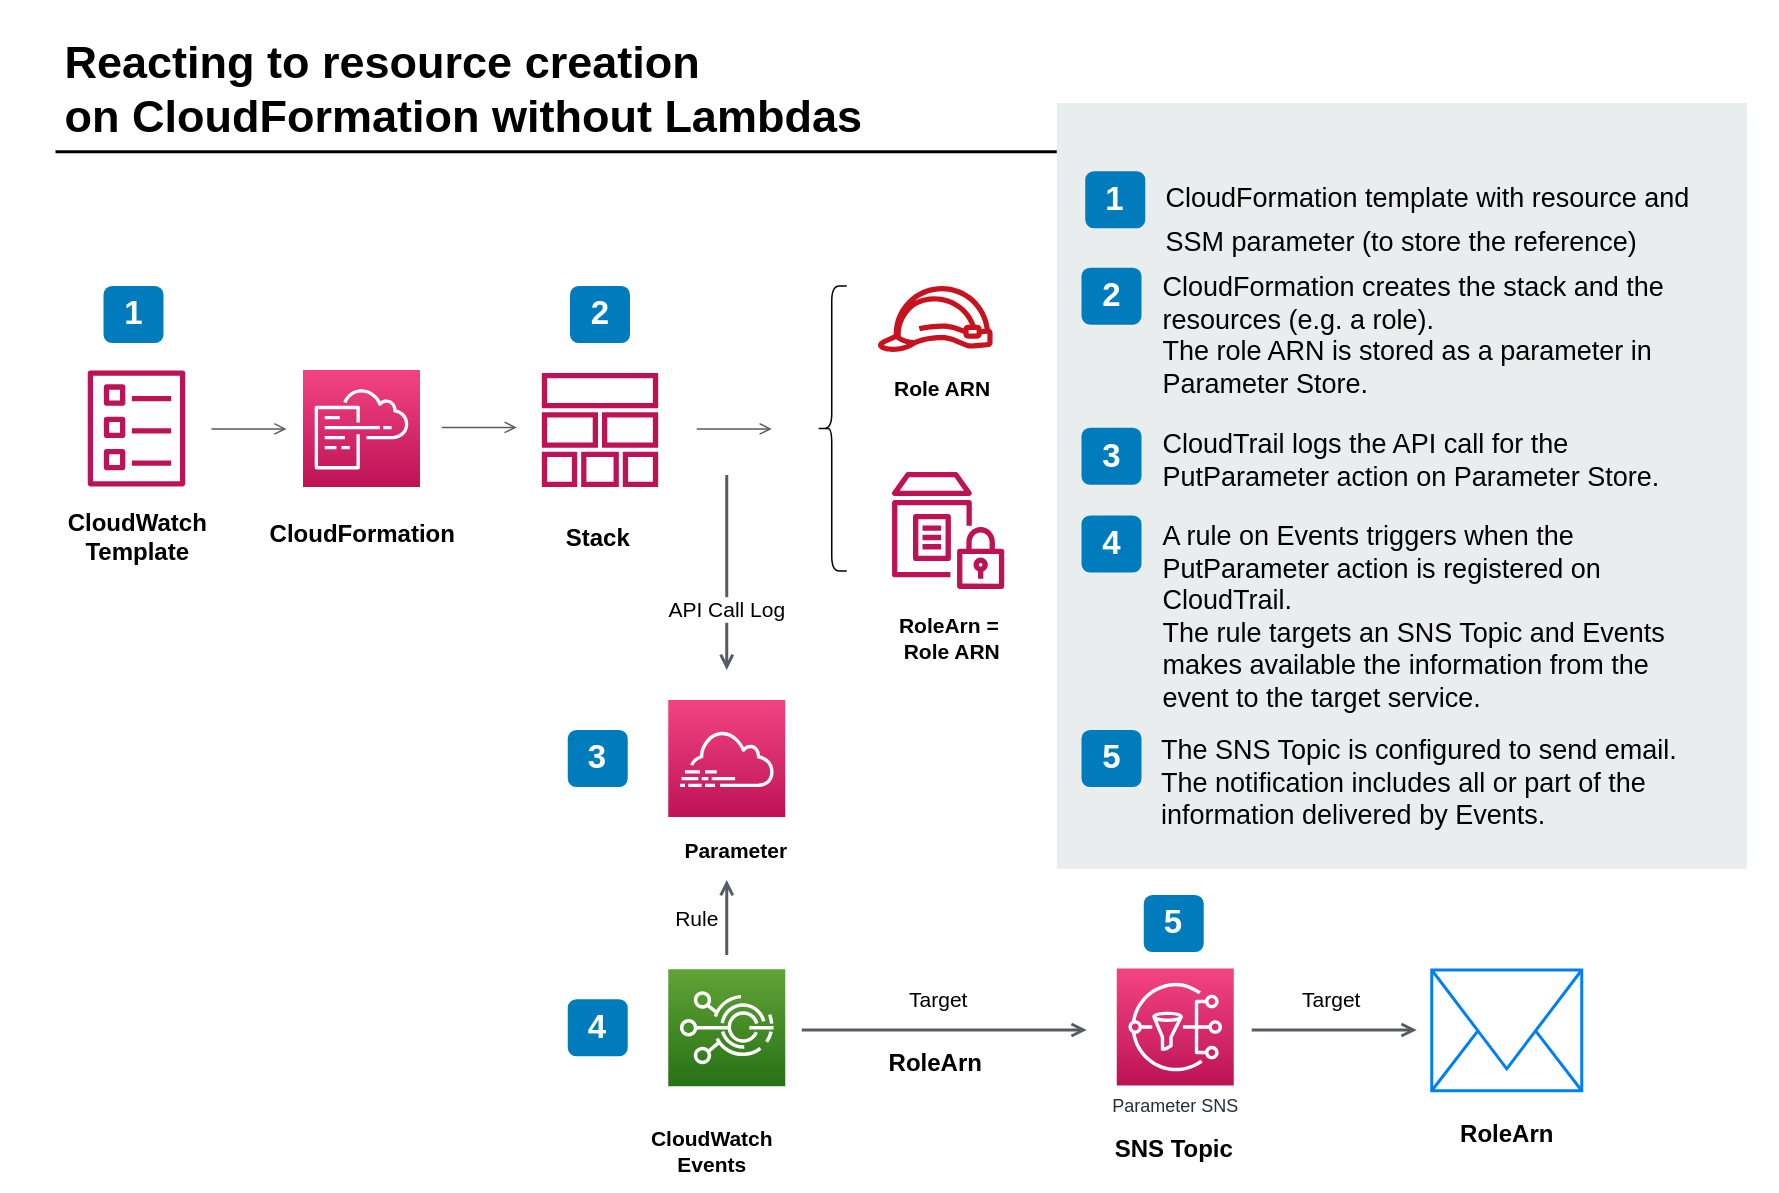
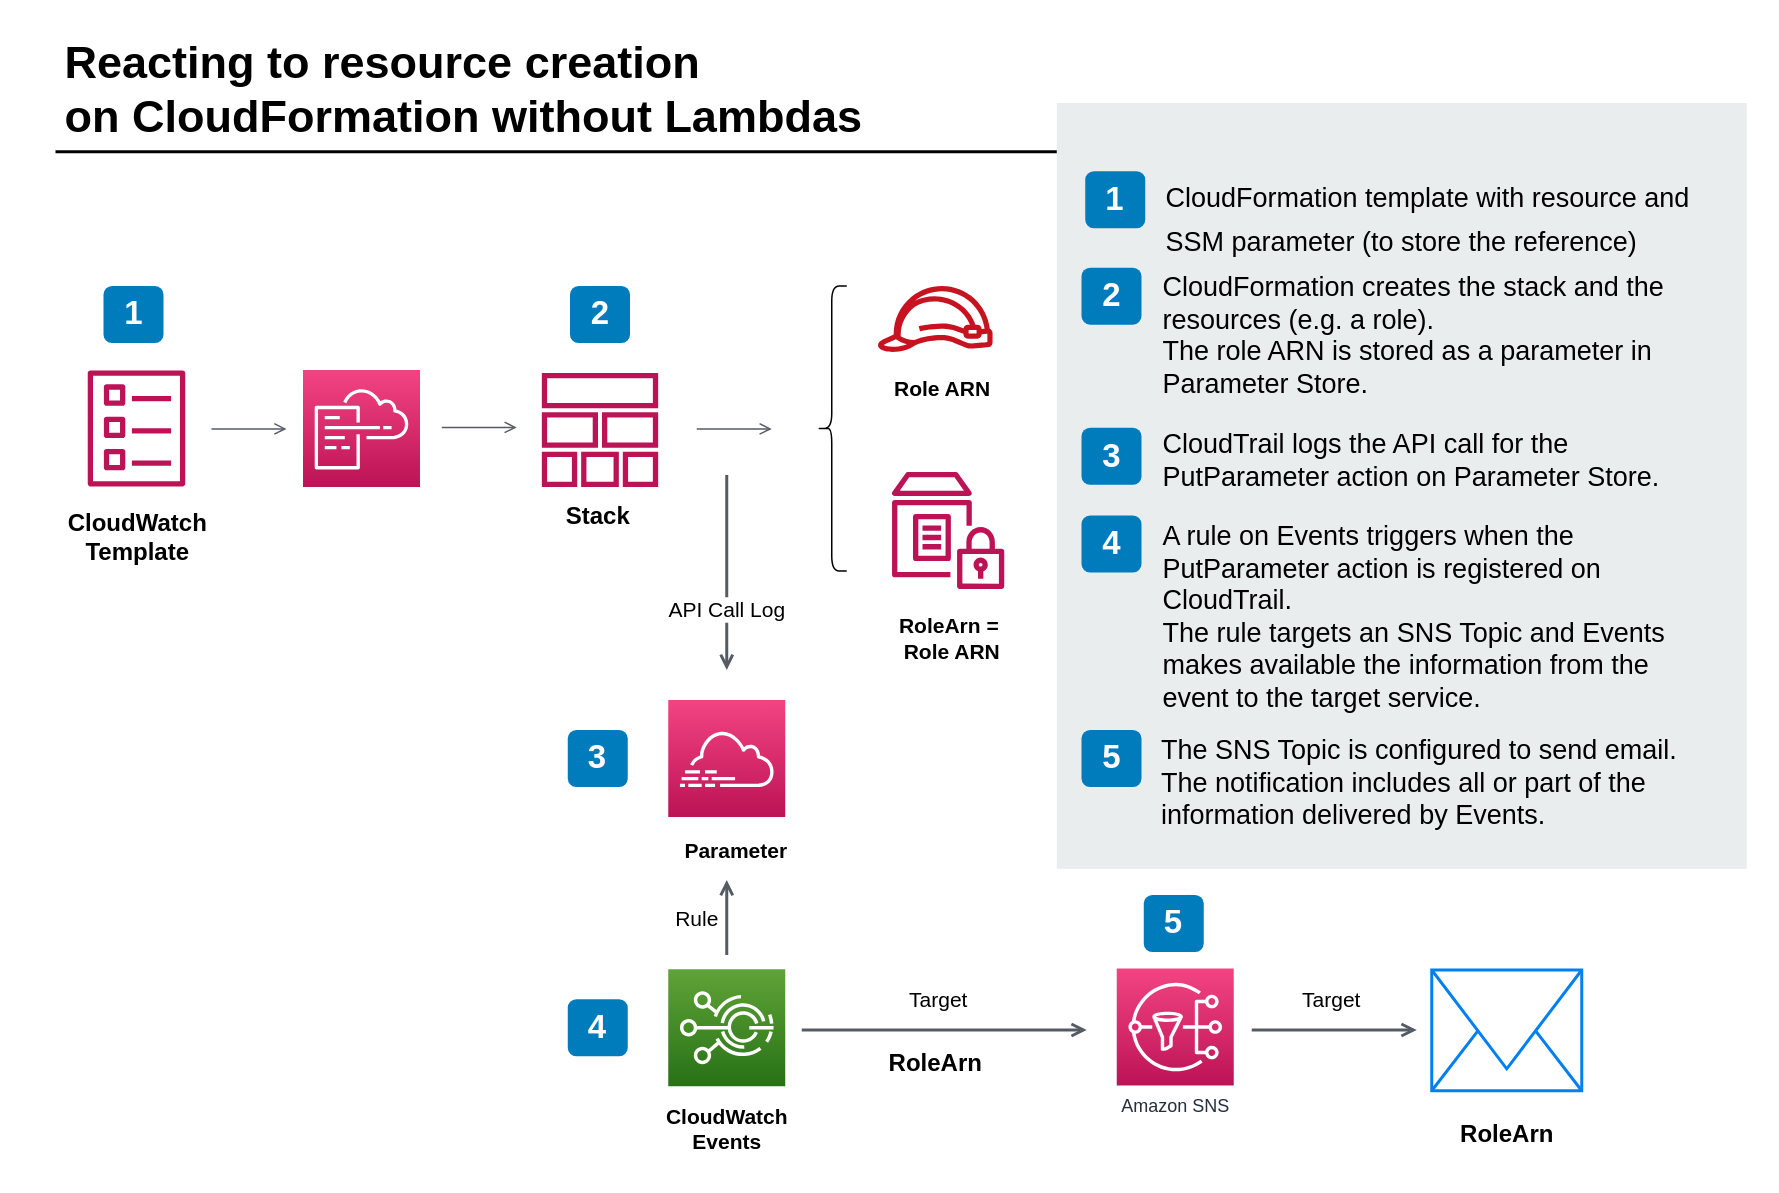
(362, 530) -> none
(598, 534) -> (598, 512)
(1176, 1107) -> (1176, 1107)
(1174, 1145) -> none
(712, 1153) -> (727, 1130)
